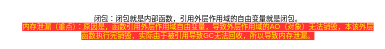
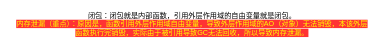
(198, 27) -> (192, 24)
